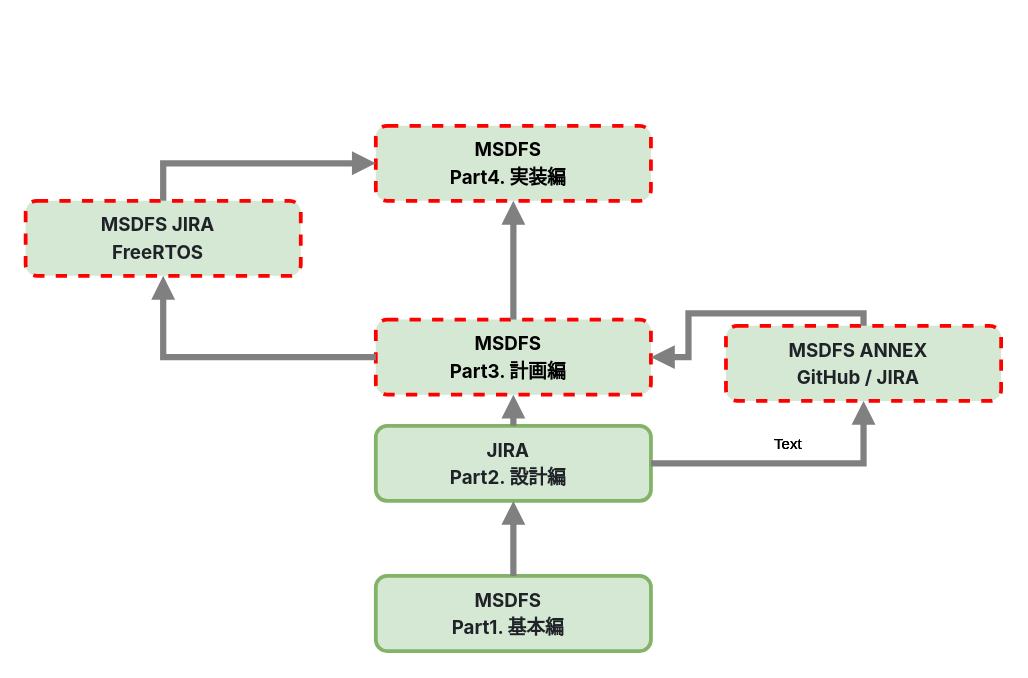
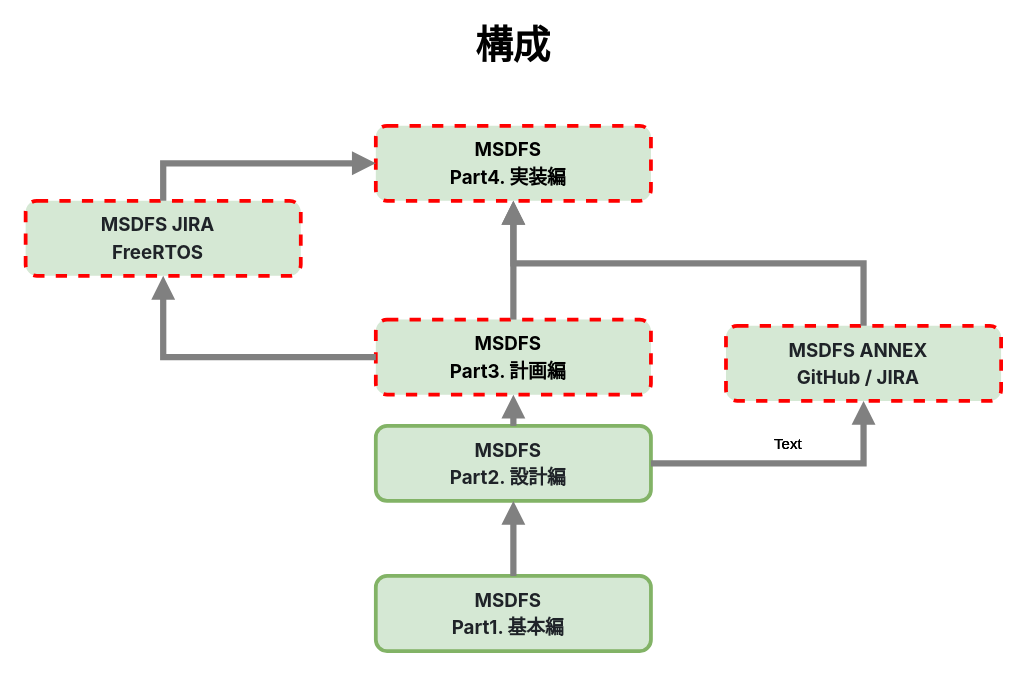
none -> (513, 44)
(745, 313) -> (713, 263)
(513, 463) -> (513, 463)
